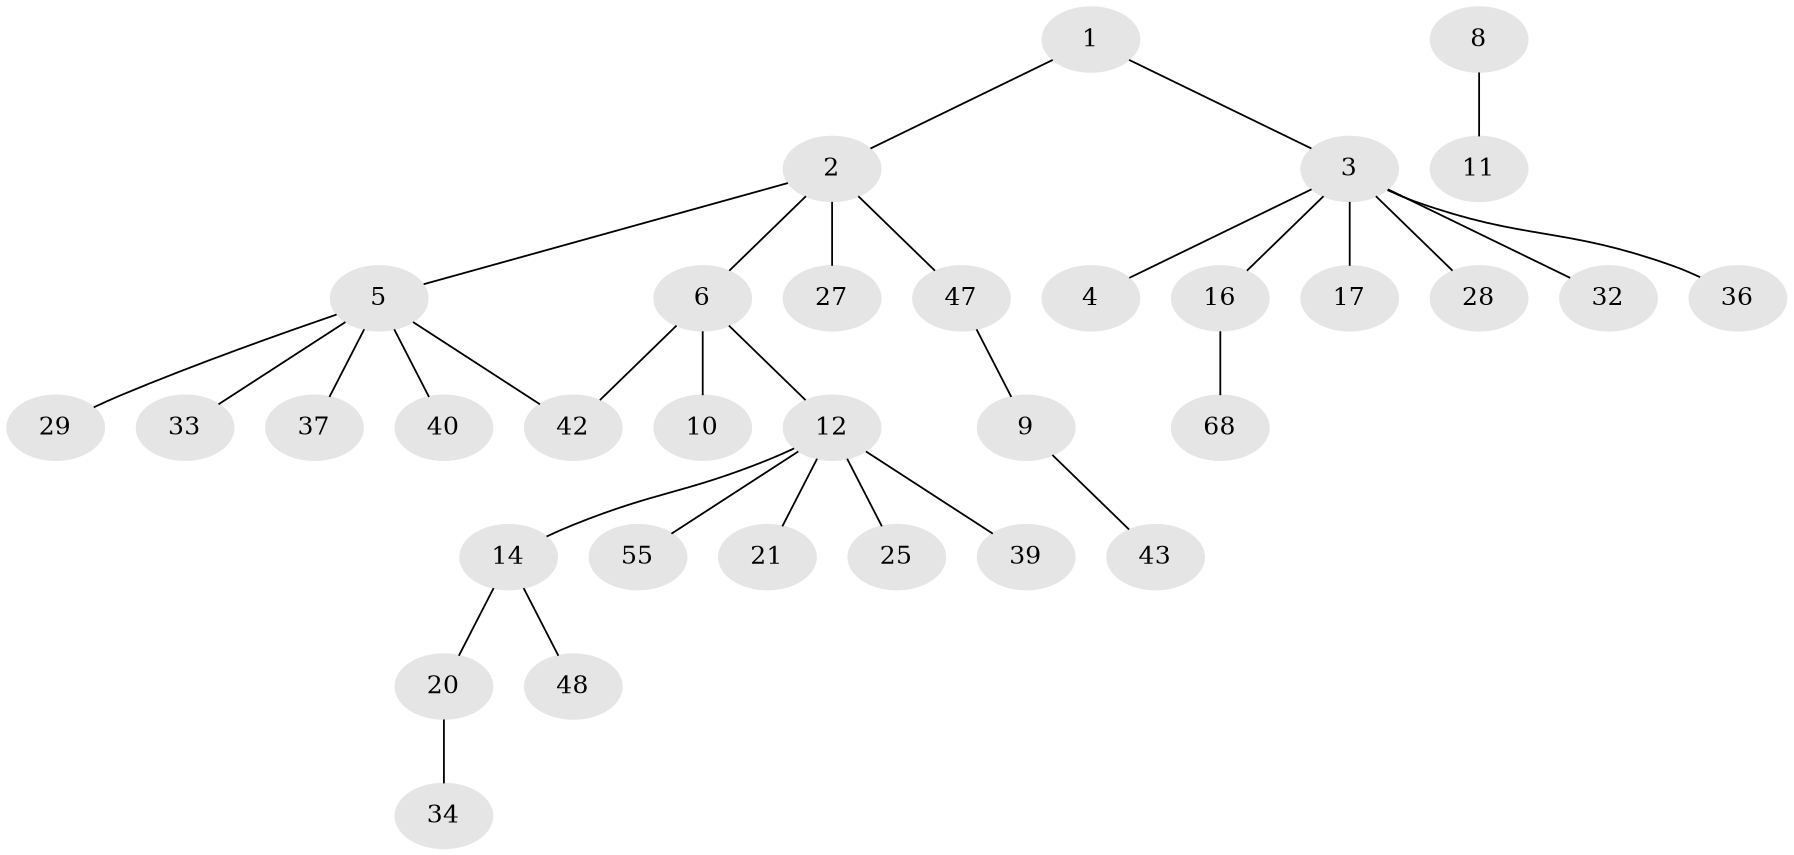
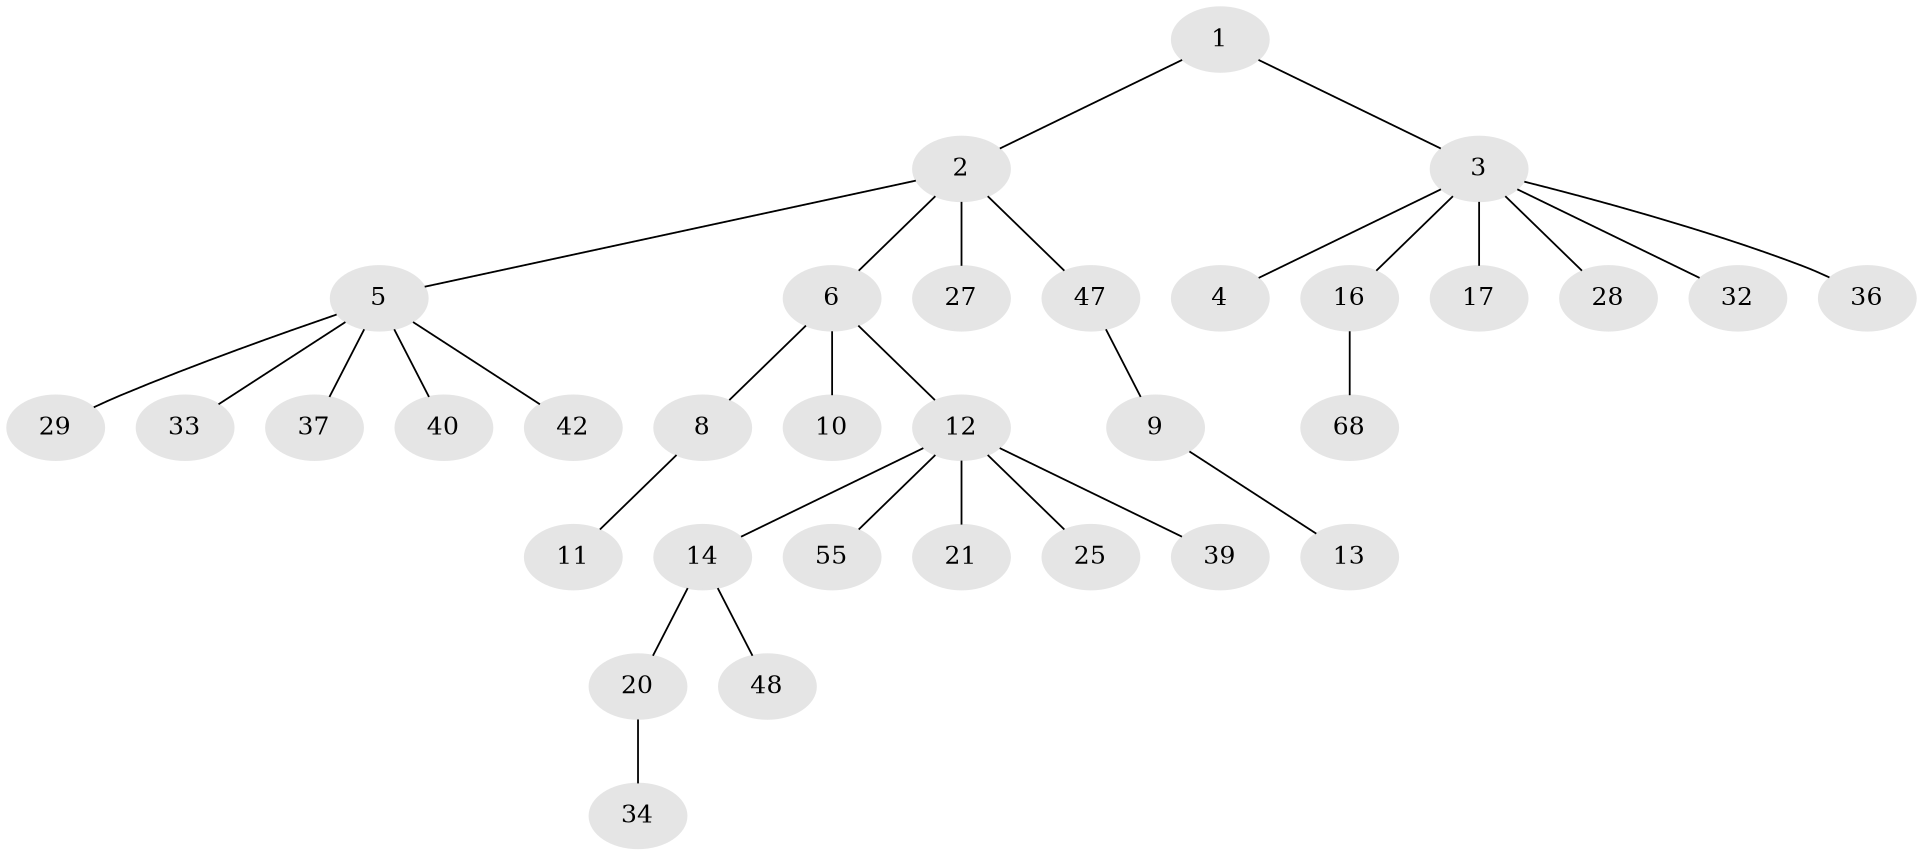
(638, 363) -> (768, 363)
(1156, 557) -> (1350, 557)
